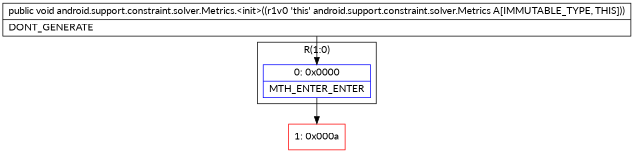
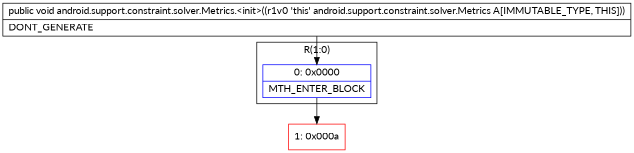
(317, 89) -> (317, 89)
